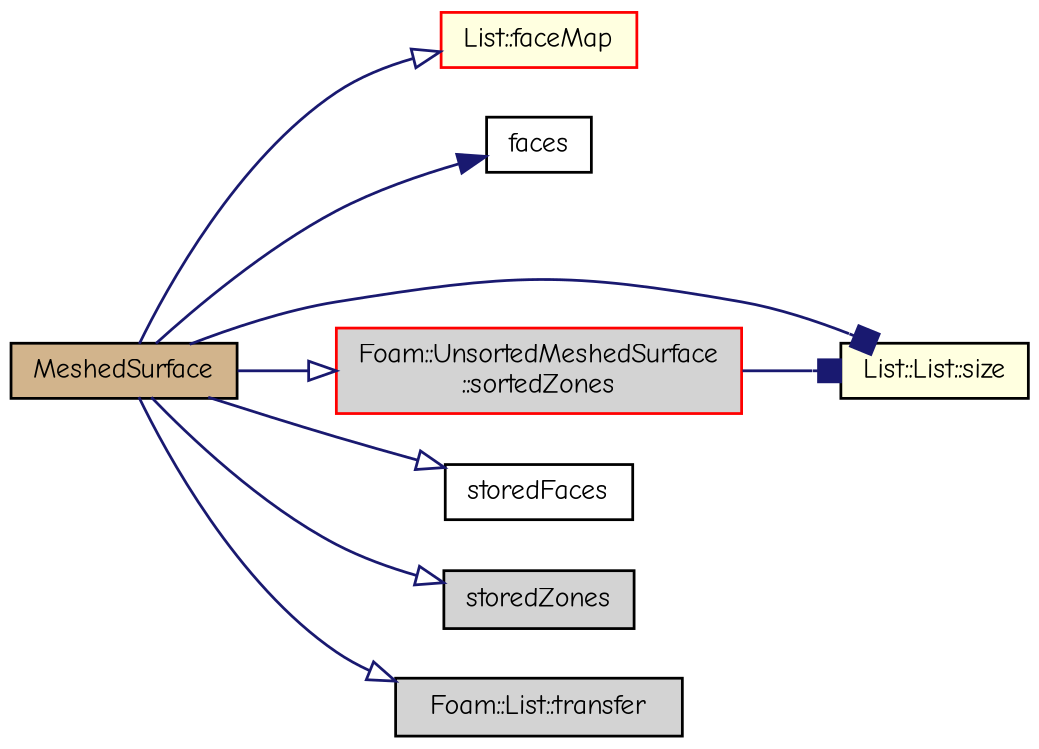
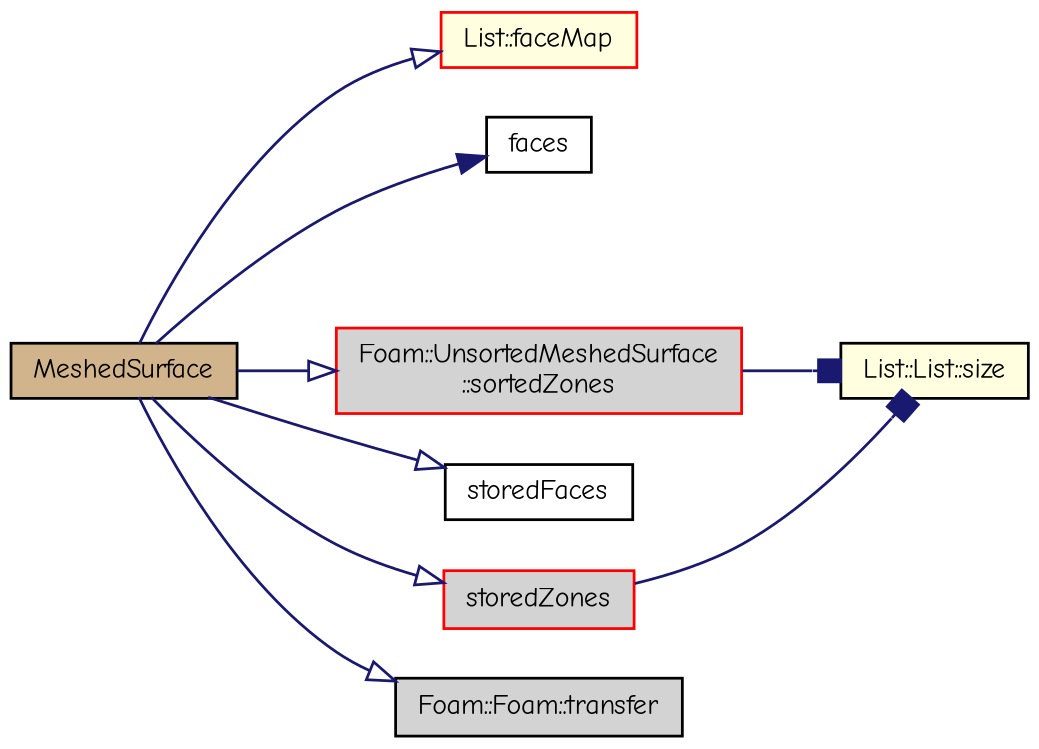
(519, 280) -> (776, 522)
(539, 600) -> (539, 600)
(539, 707) -> (539, 707)
